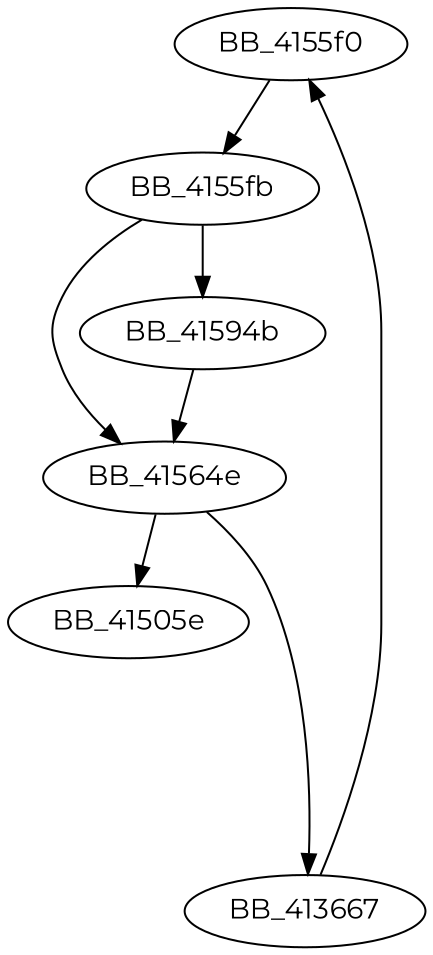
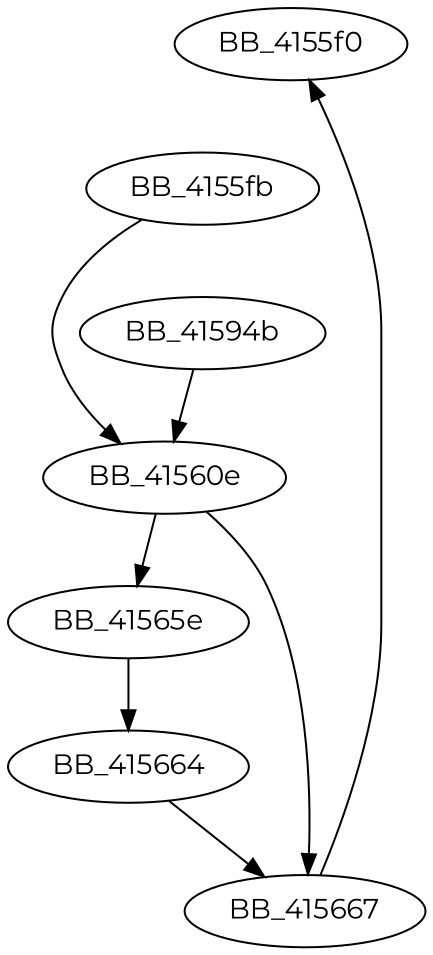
(252, 108) -> none
(203, 251) -> none
(165, 478) -> (165, 478)
(128, 622) -> (128, 622)
none -> (128, 767)
(305, 911) -> (305, 911)
